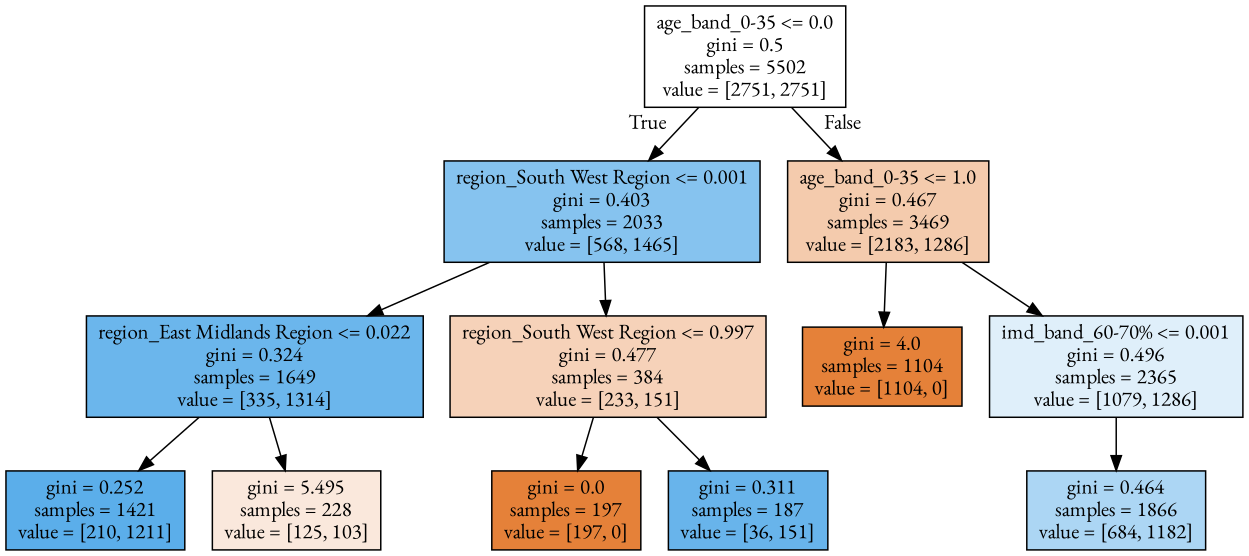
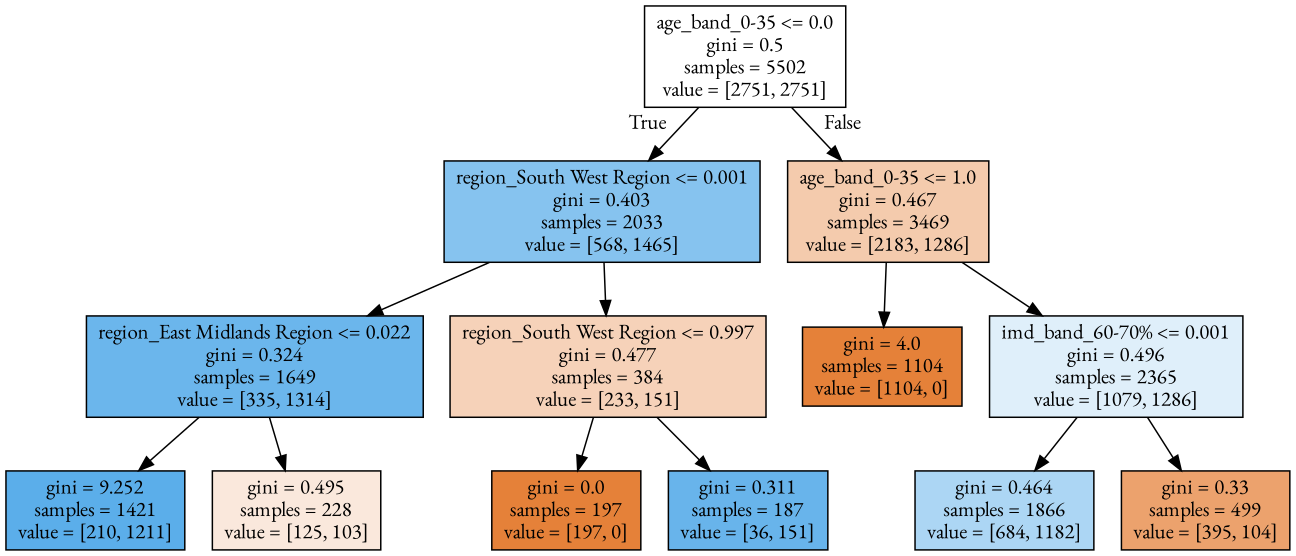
(95, 510) -> (95, 510)
(297, 510) -> (297, 510)
none -> (1206, 510)
